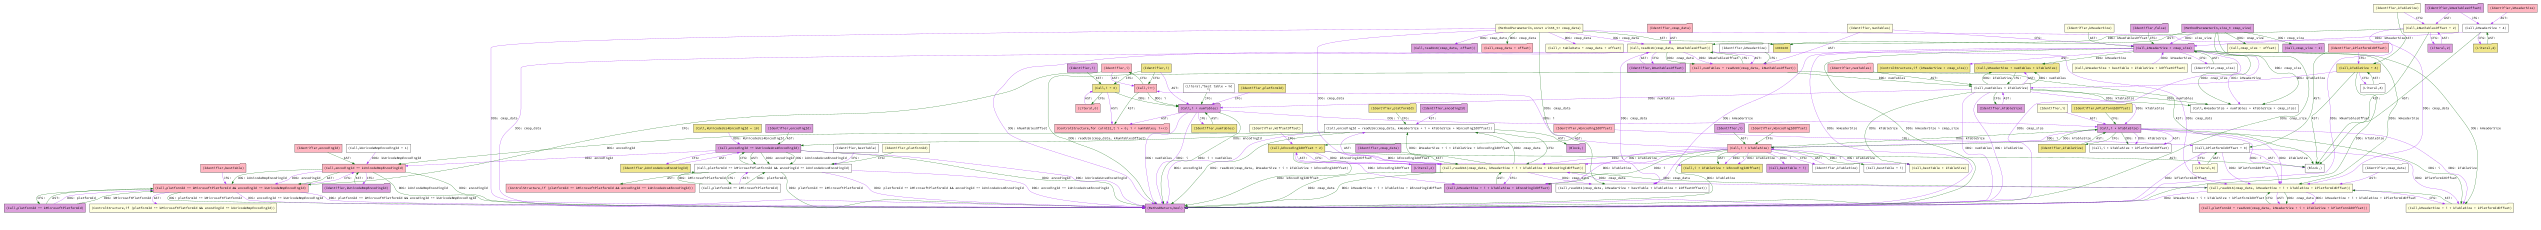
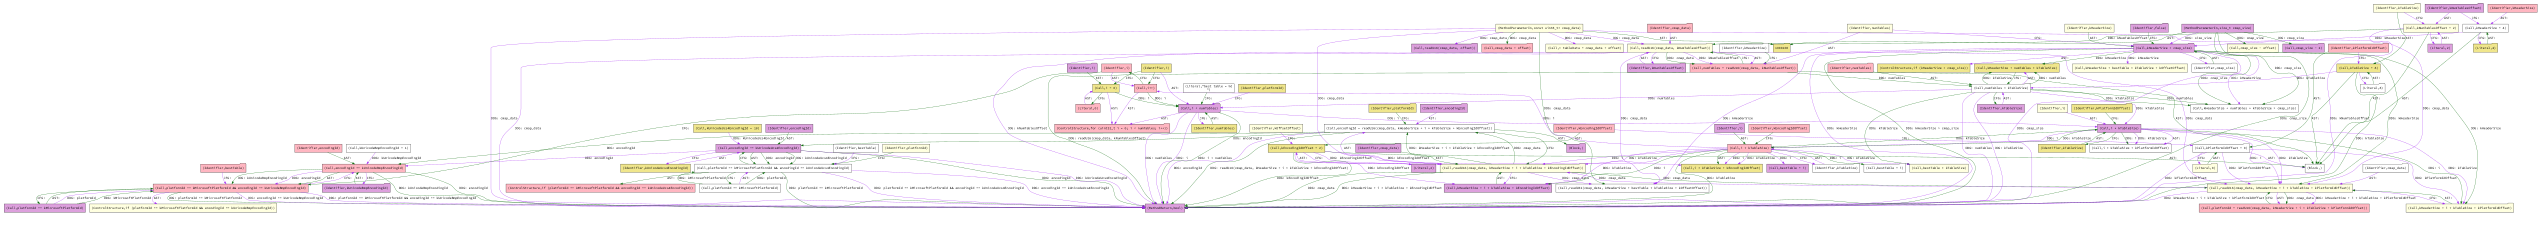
(2158, 60) -> (2130, 55)
(1126, 106) -> (1126, 106)
